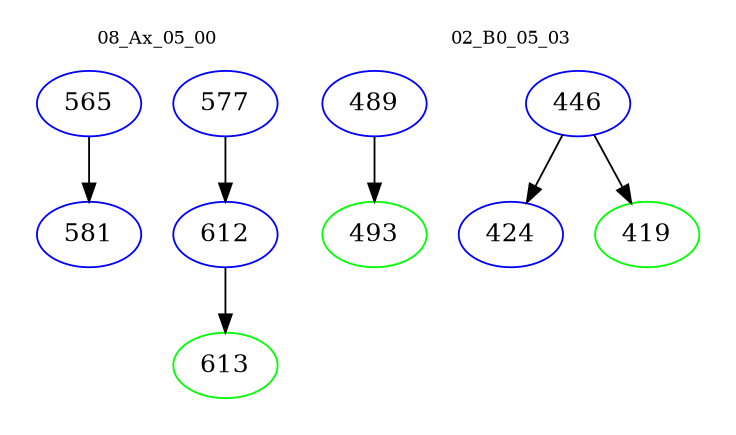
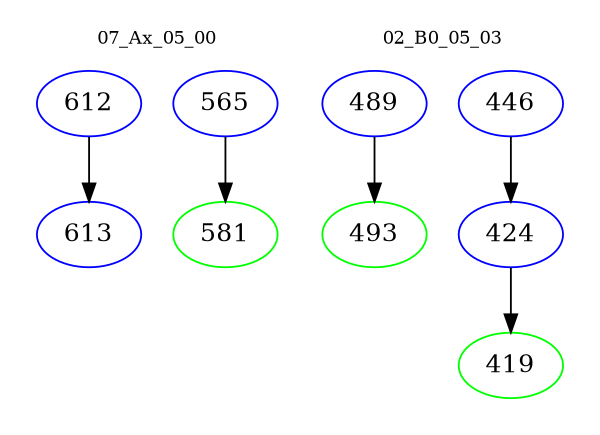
(157, 39) -> (157, 39)
(225, 104) -> none
(608, 161) -> (511, 291)
(89, 235) -> (225, 235)
(225, 365) -> (89, 235)
